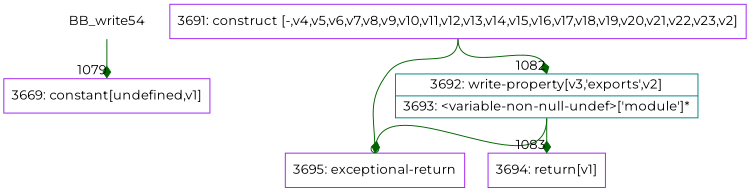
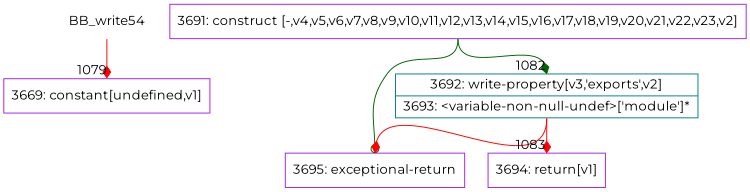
(107, 53) -> (107, 53)
(547, 130) -> (547, 130)
(466, 137) -> (466, 137)
